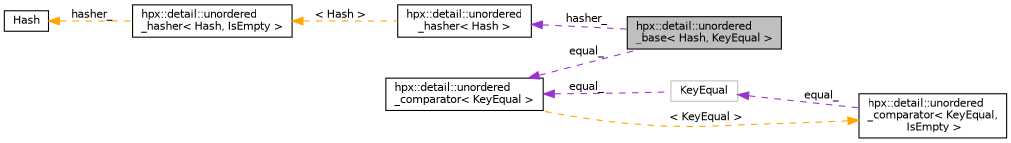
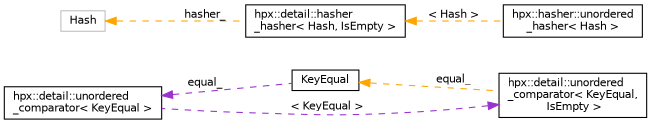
(26, 21) -> (83, 21)
(212, 21) -> (325, 21)
(465, 21) -> (573, 21)
(704, 33) -> none
(704, 91) -> (325, 80)
(804, 102) -> (434, 87)
(693, 126) -> (325, 115)
